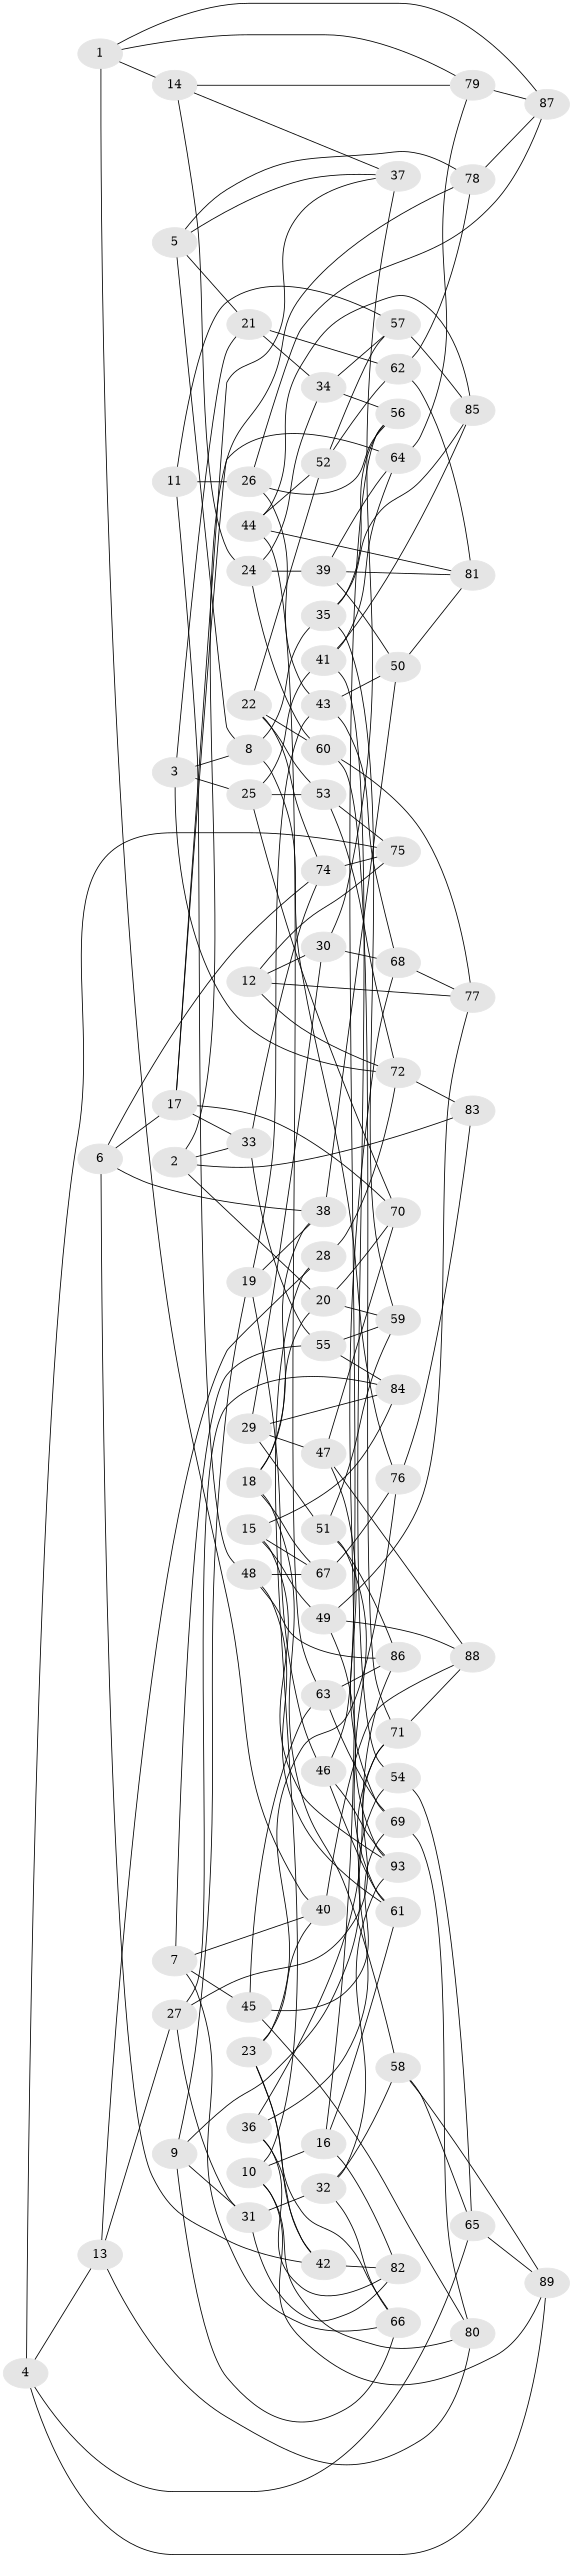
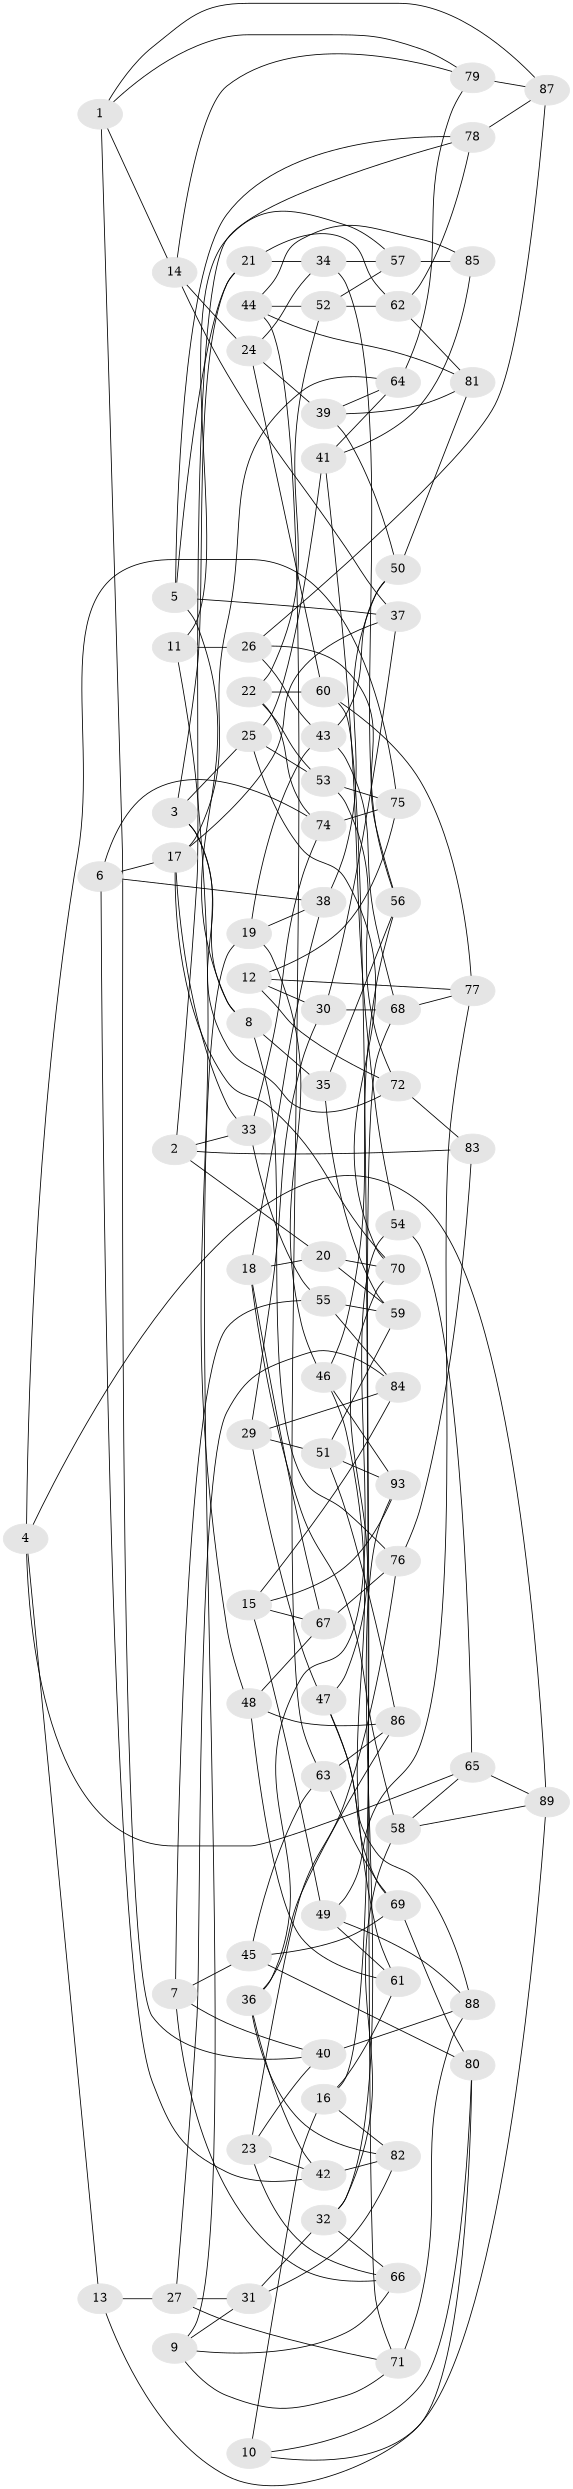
(387, 505) -> none
(324, 1257) -> none
